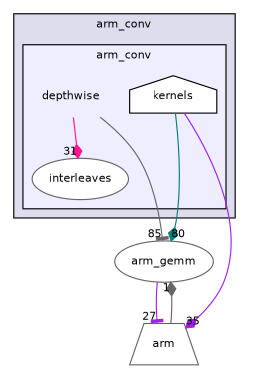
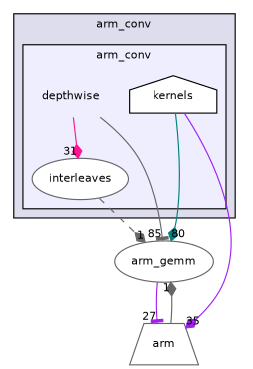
none -> (117, 215)
